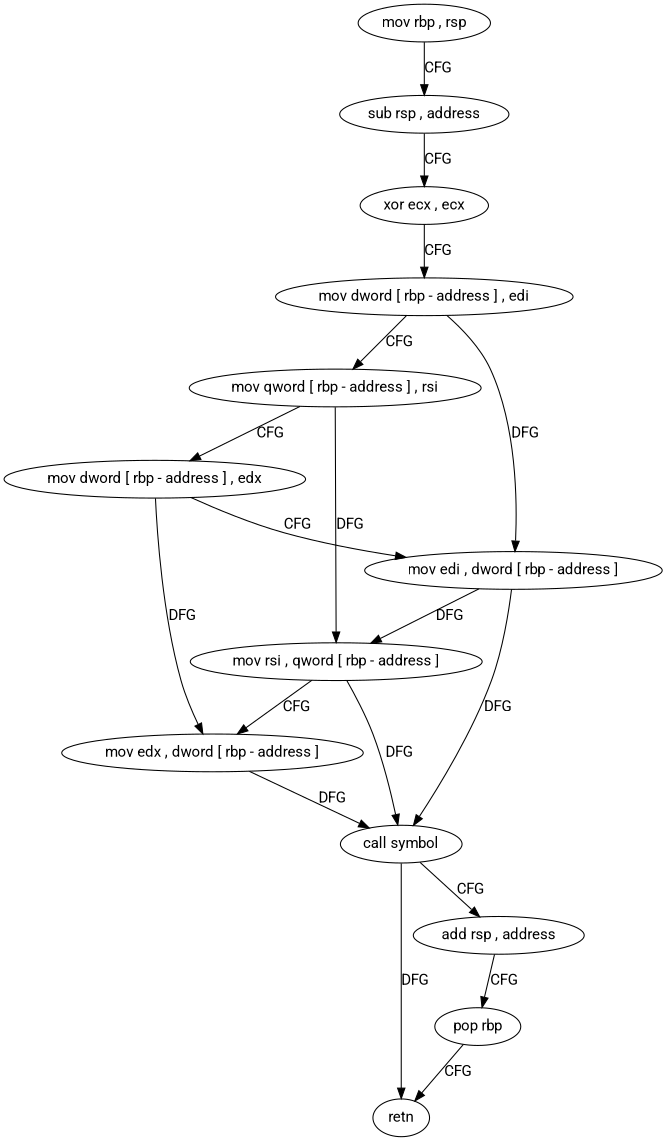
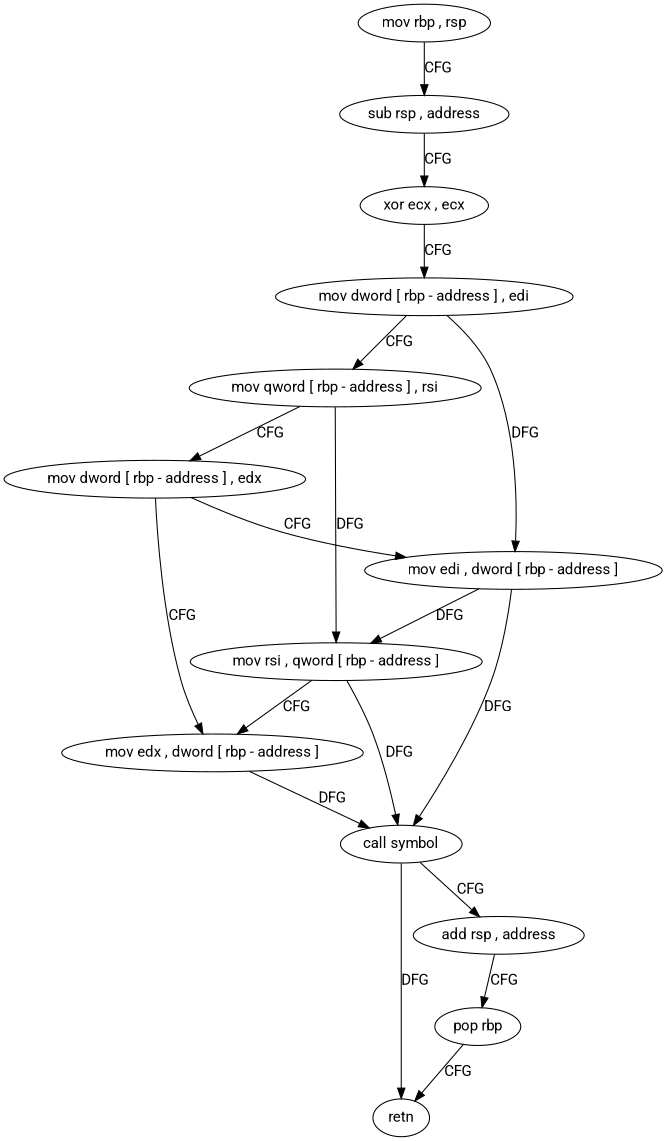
(183, 616) -> (183, 616)
